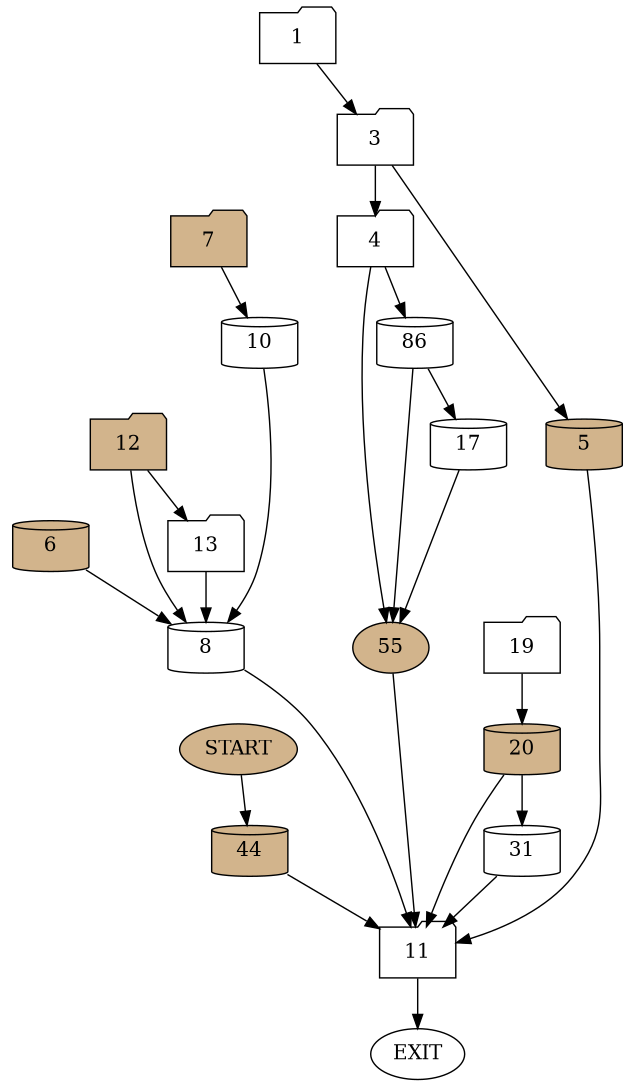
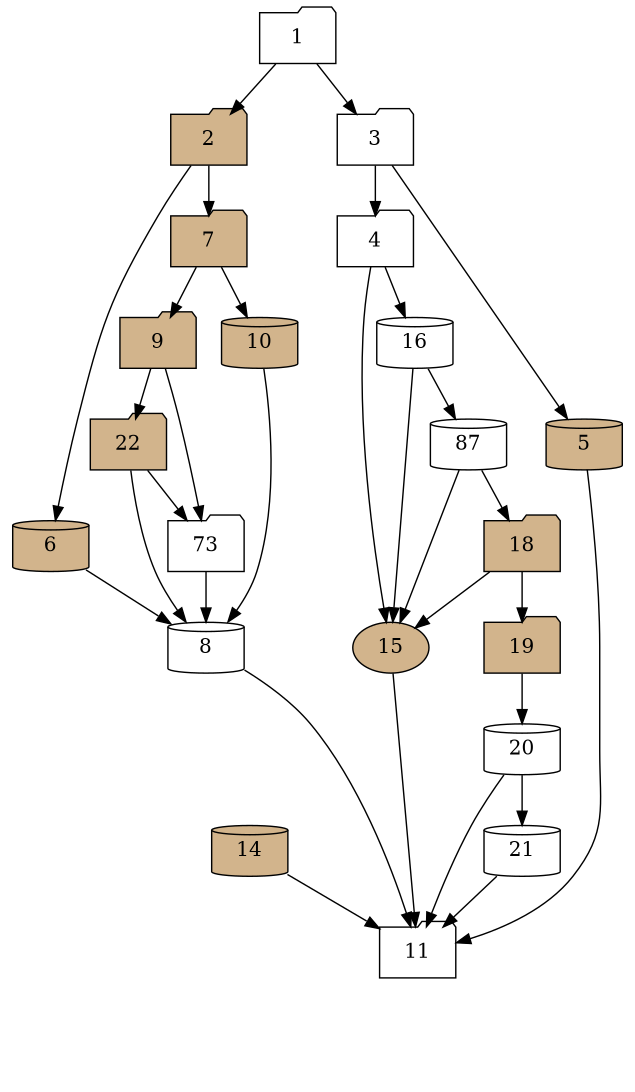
none -> (209, 140)
none -> (158, 343)
(260, 343) -> (260, 343)
(415, 343) -> (415, 343)
(128, 444) -> (128, 444)
(468, 444) -> (468, 444)
(206, 546) -> (206, 546)
none -> (522, 546)
(391, 648) -> (391, 648)
(522, 648) -> (522, 648)
(238, 749) -> none
(522, 749) -> (522, 749)
(250, 851) -> (250, 851)
(522, 851) -> (522, 851)
(418, 1054) -> none
